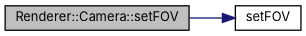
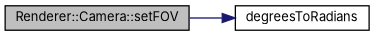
(268, 18) -> (302, 18)
